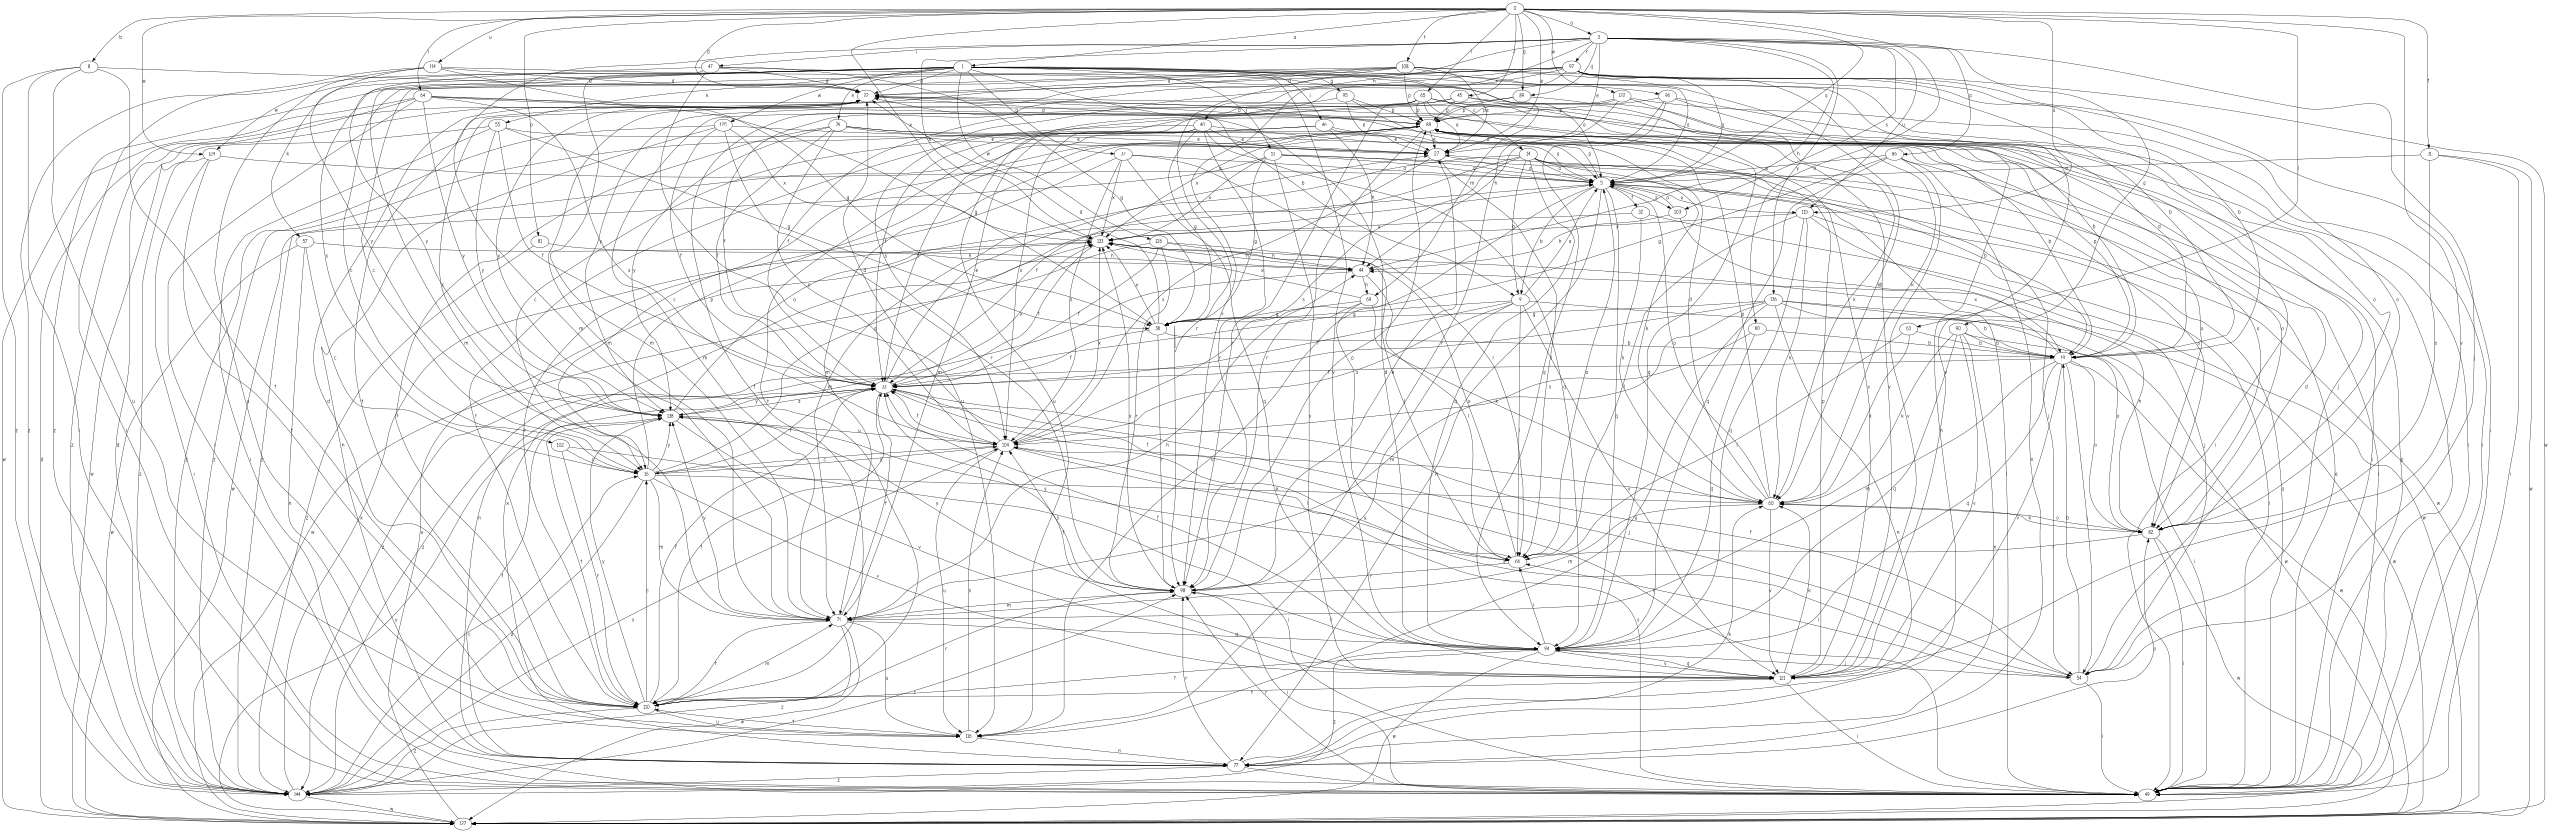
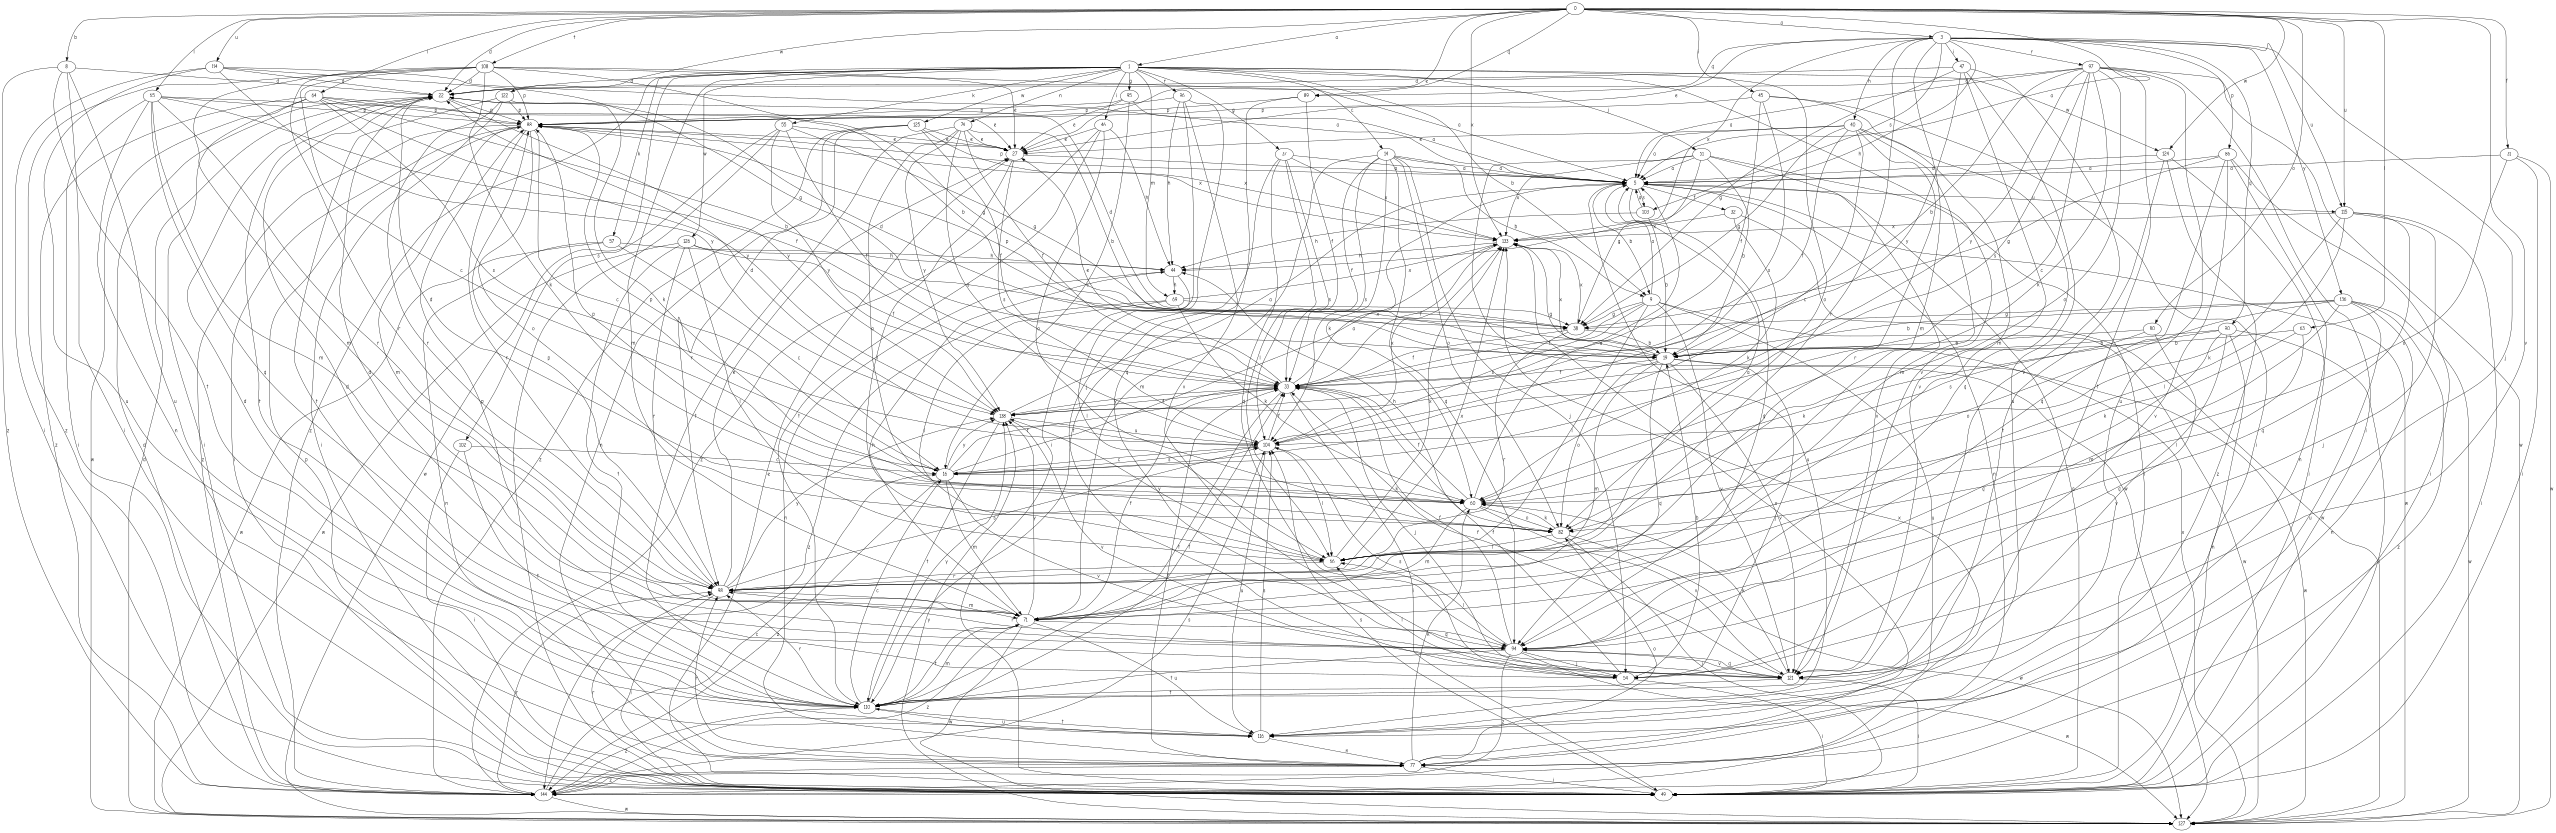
(540, 242) -> none
(799, 402) -> (1163, 402)
none -> (616, 533)
